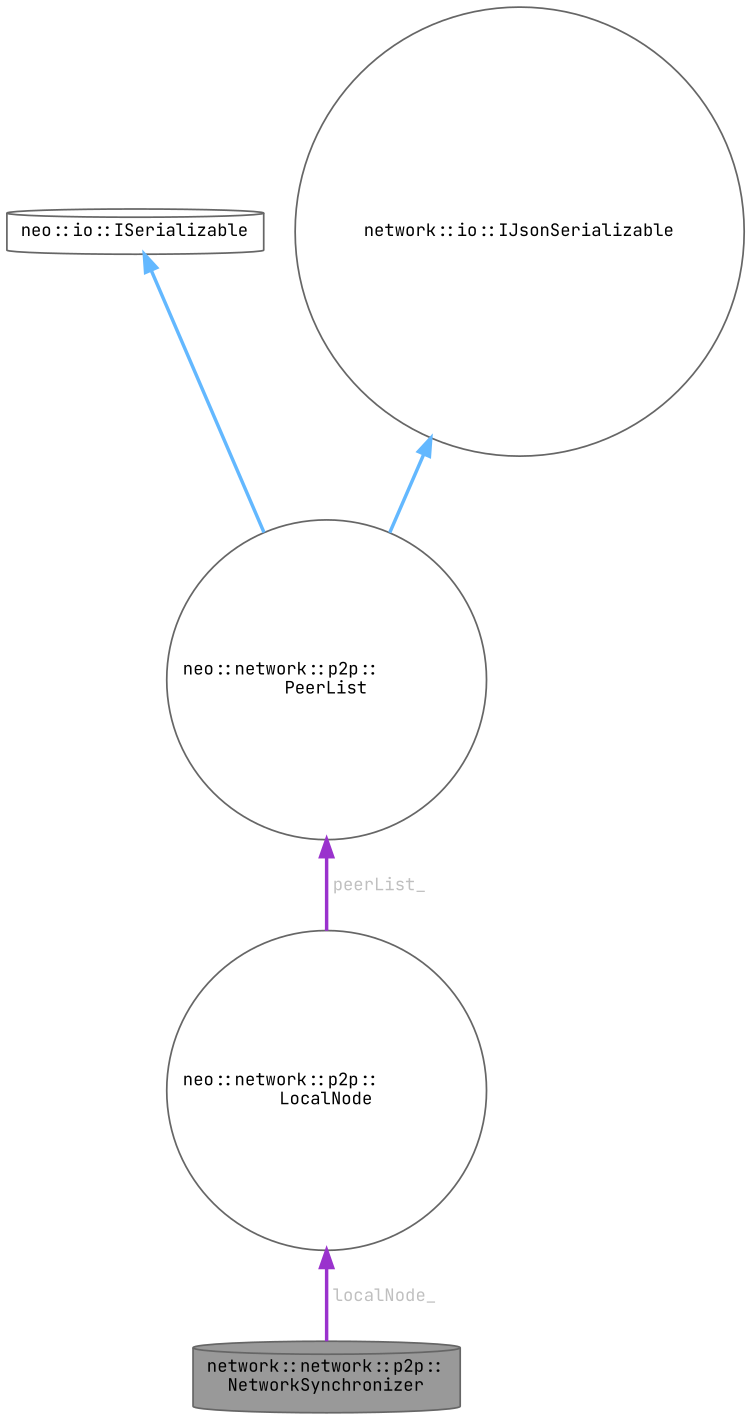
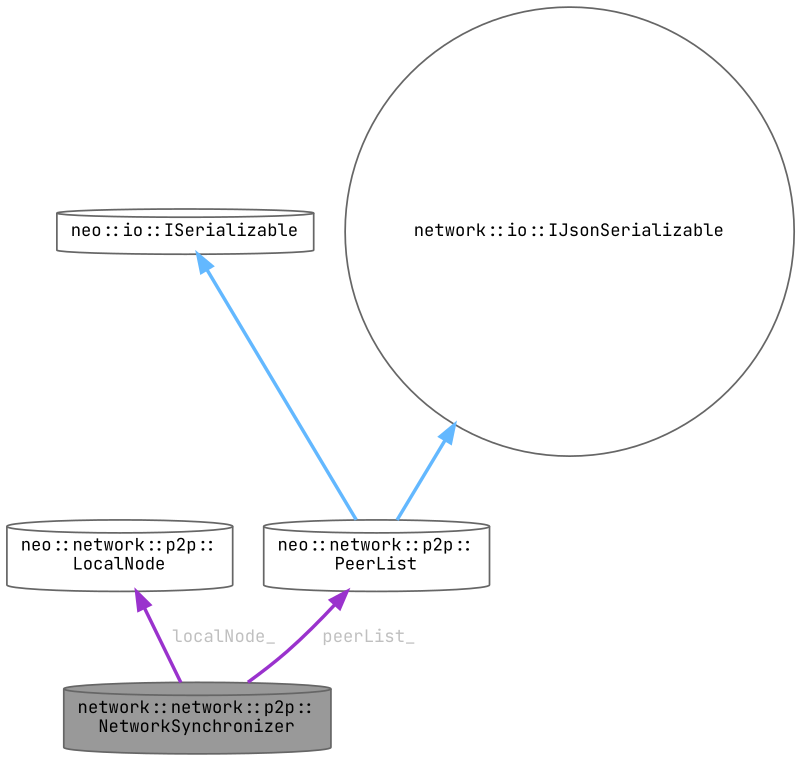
(327, 680) -> (377, 556)
(327, 894) -> (294, 646)
(327, 1090) -> (120, 556)
